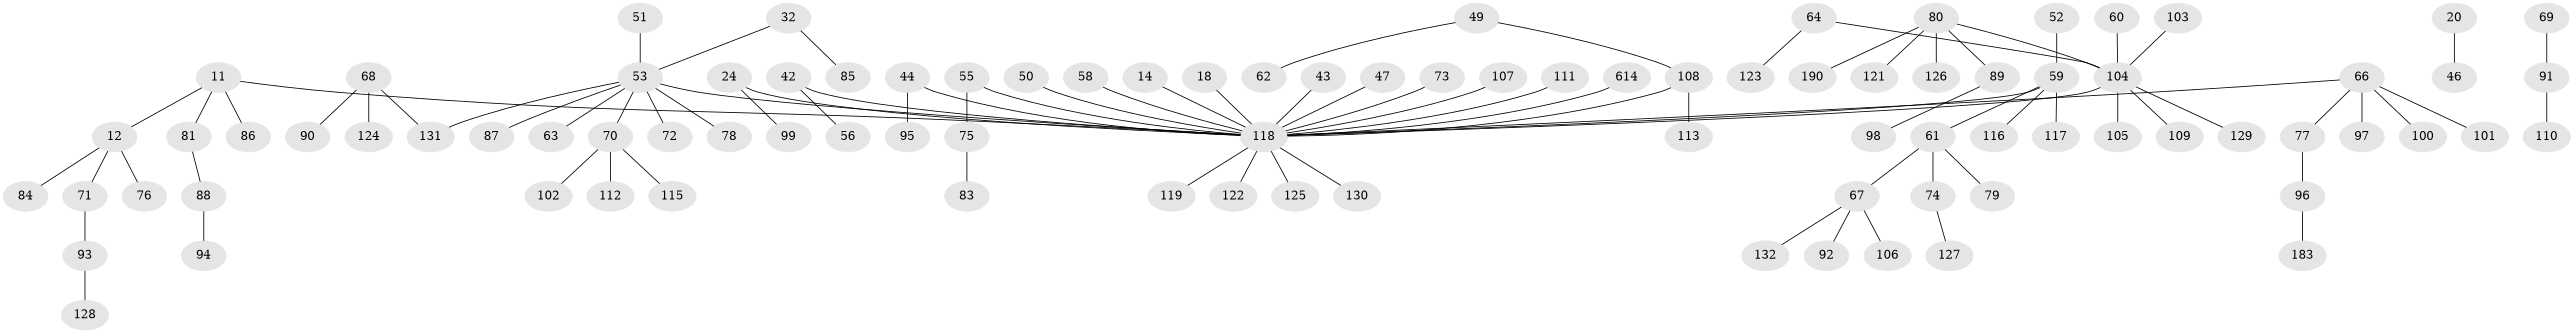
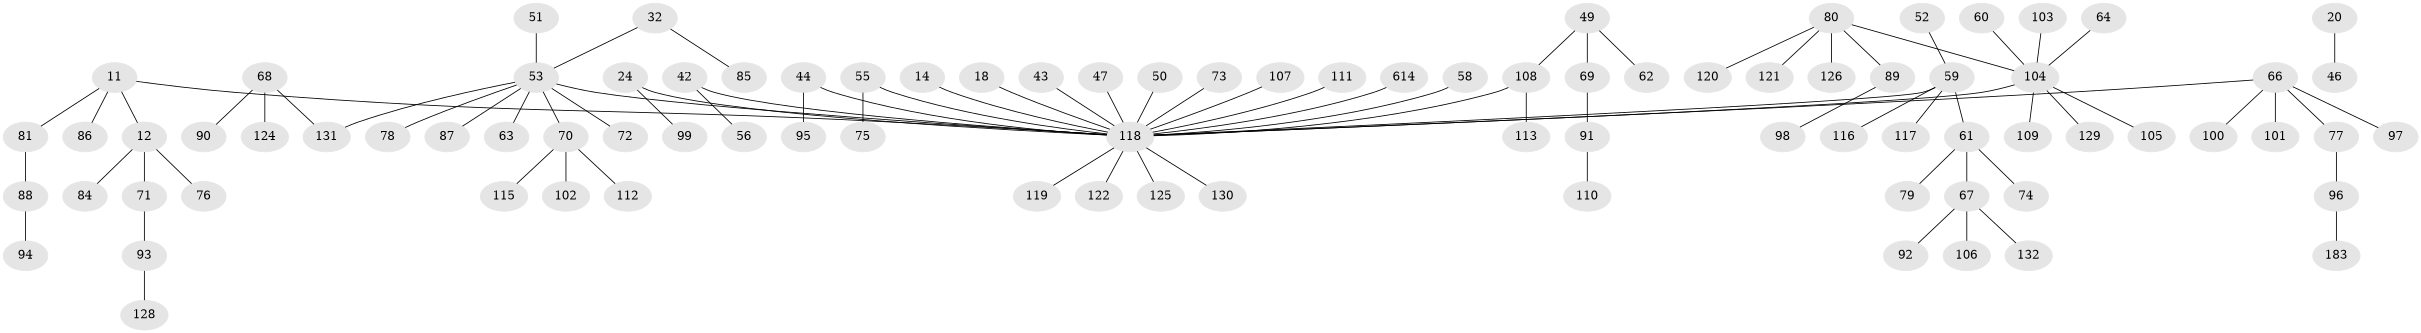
none -> (1587, 48)
(1751, 78) -> none
(1813, 78) -> (1708, 78)
(967, 196) -> none
(1949, 256) -> none
